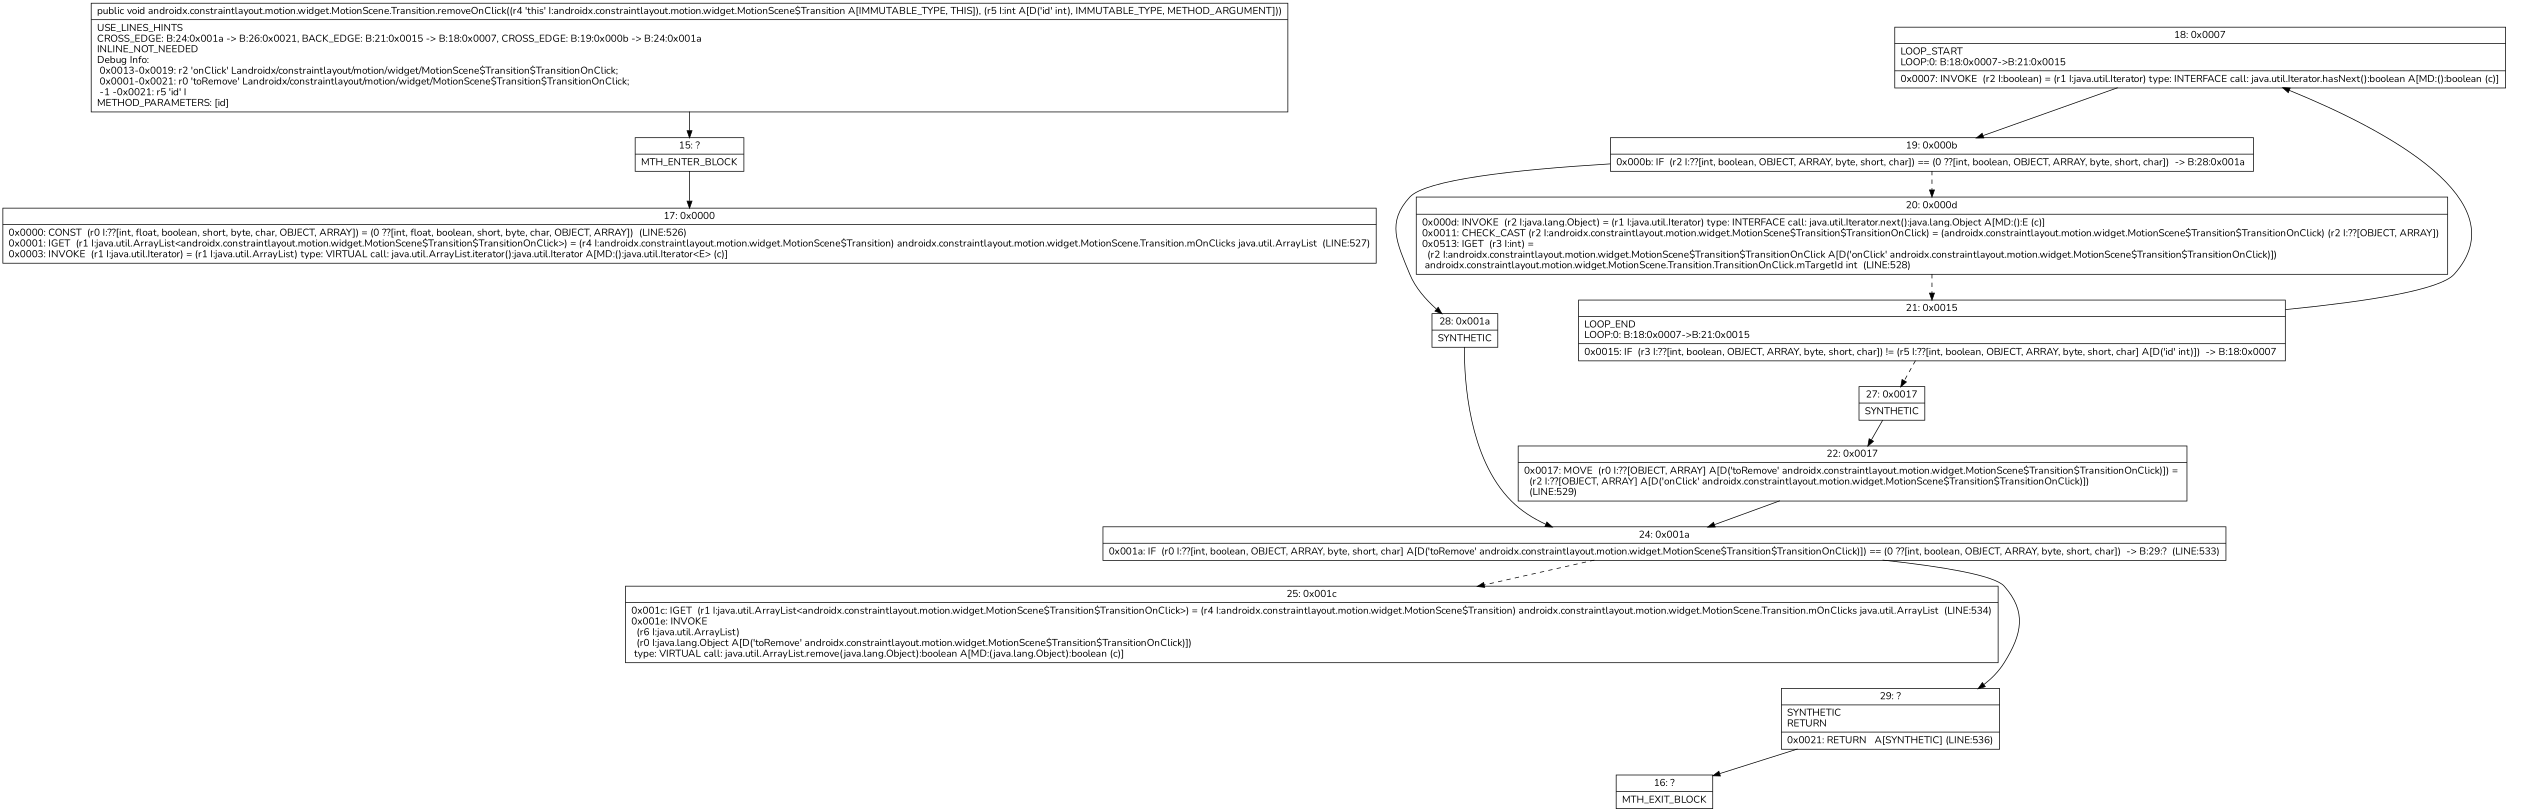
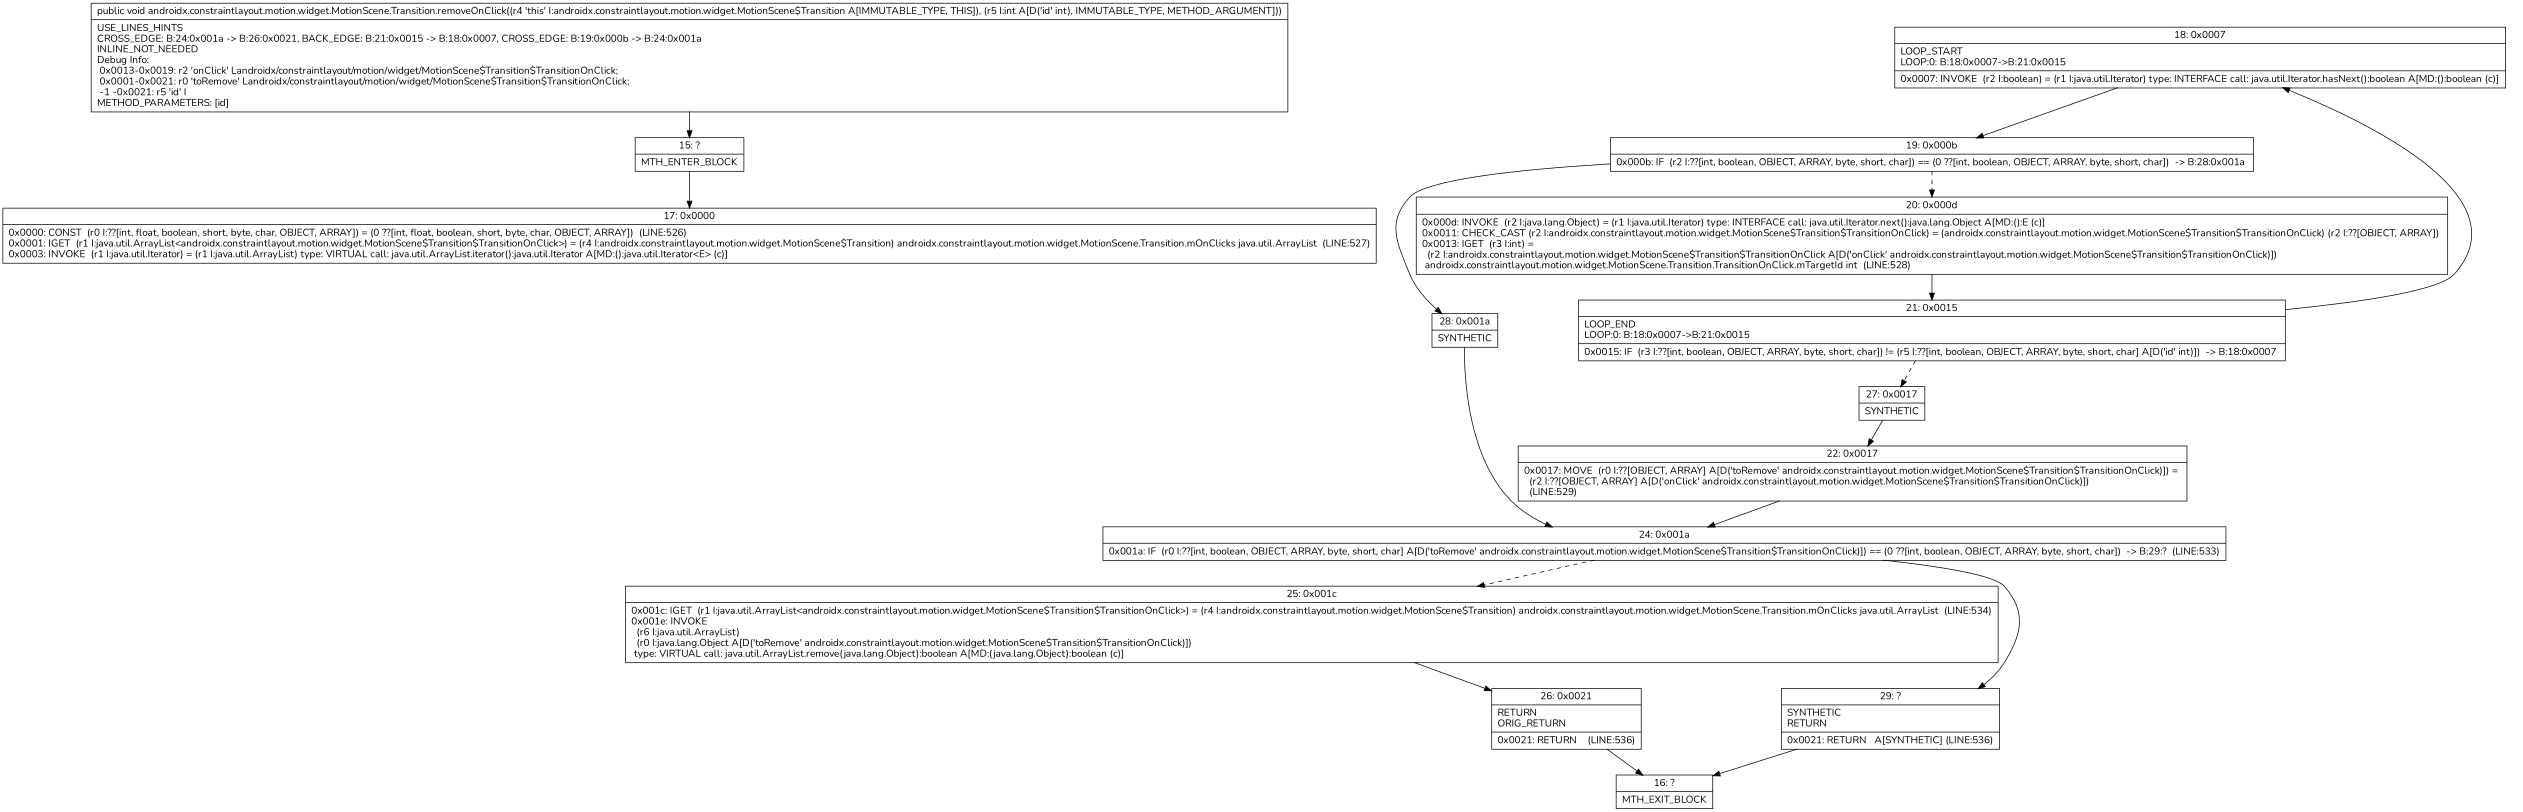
(1479, 244) -> (1479, 244)
(1932, 284) -> (1932, 284)
none -> (1566, 719)
